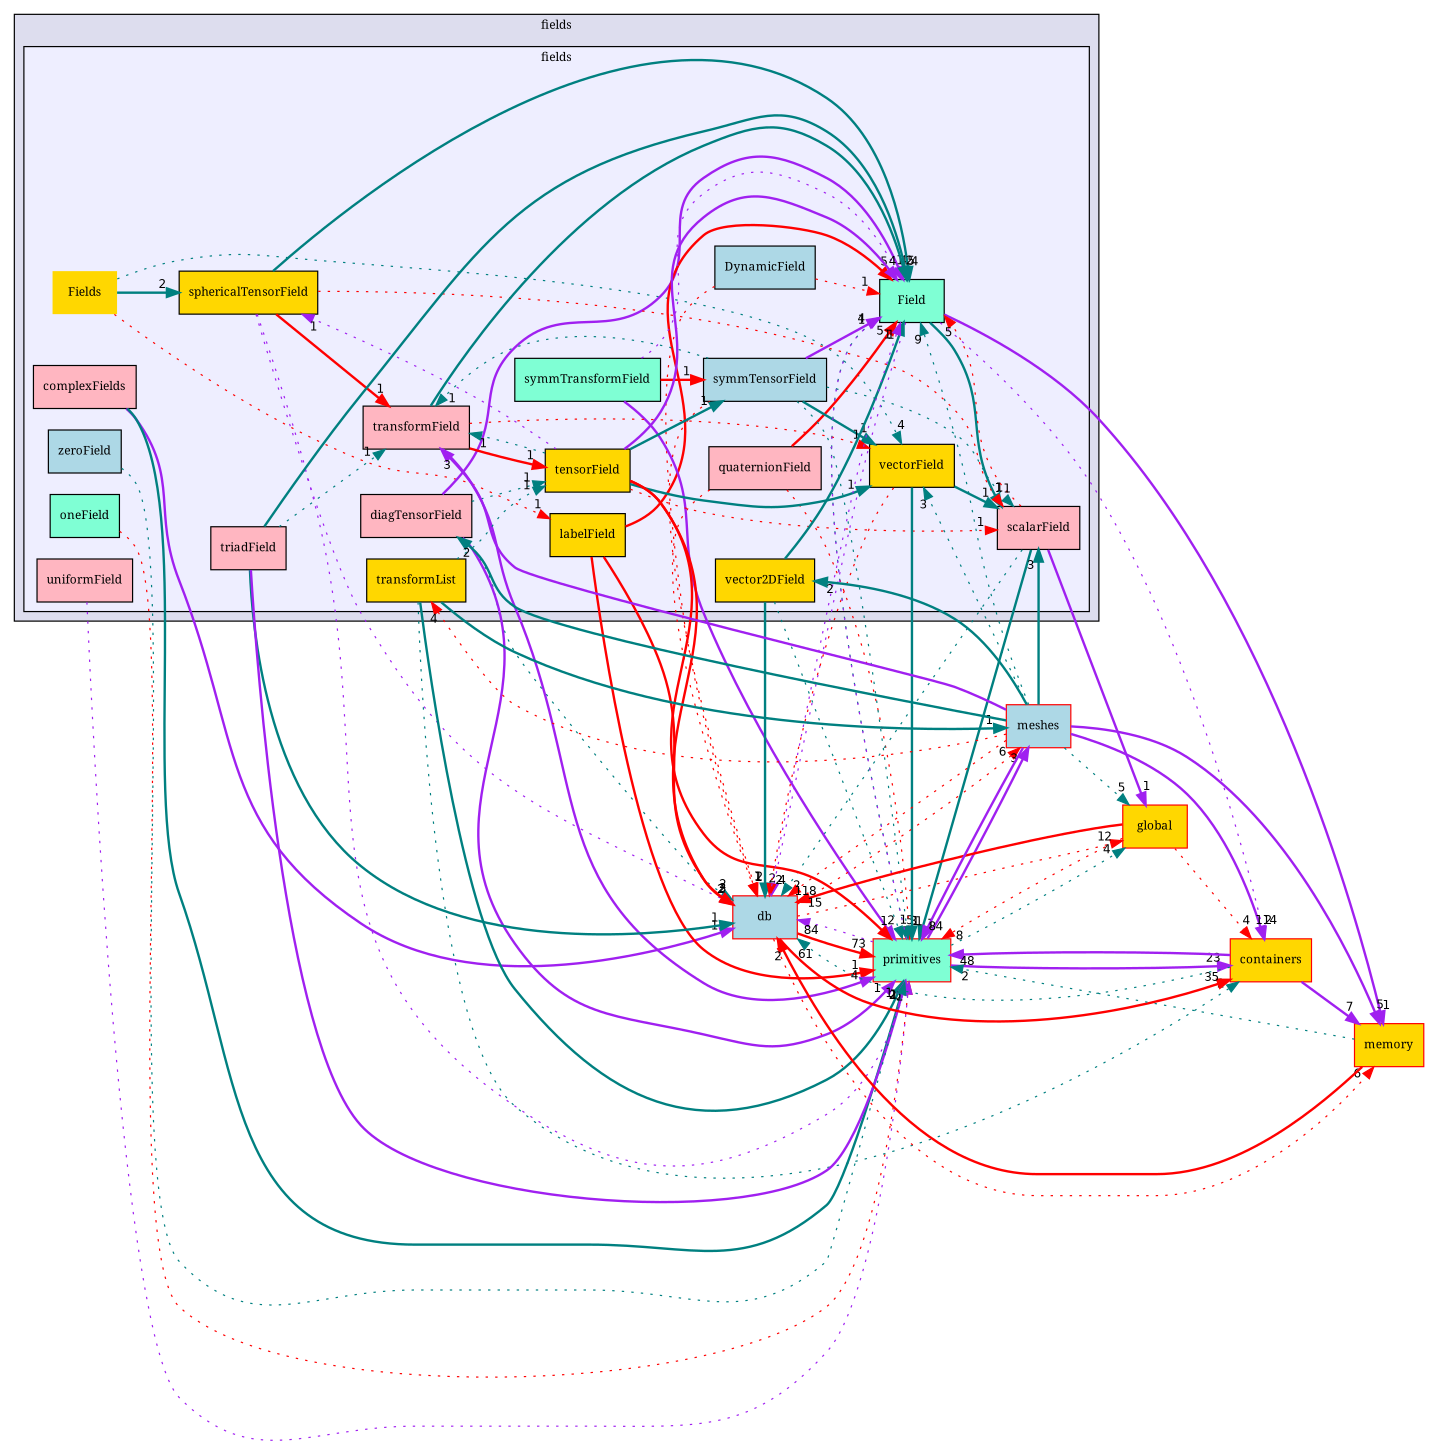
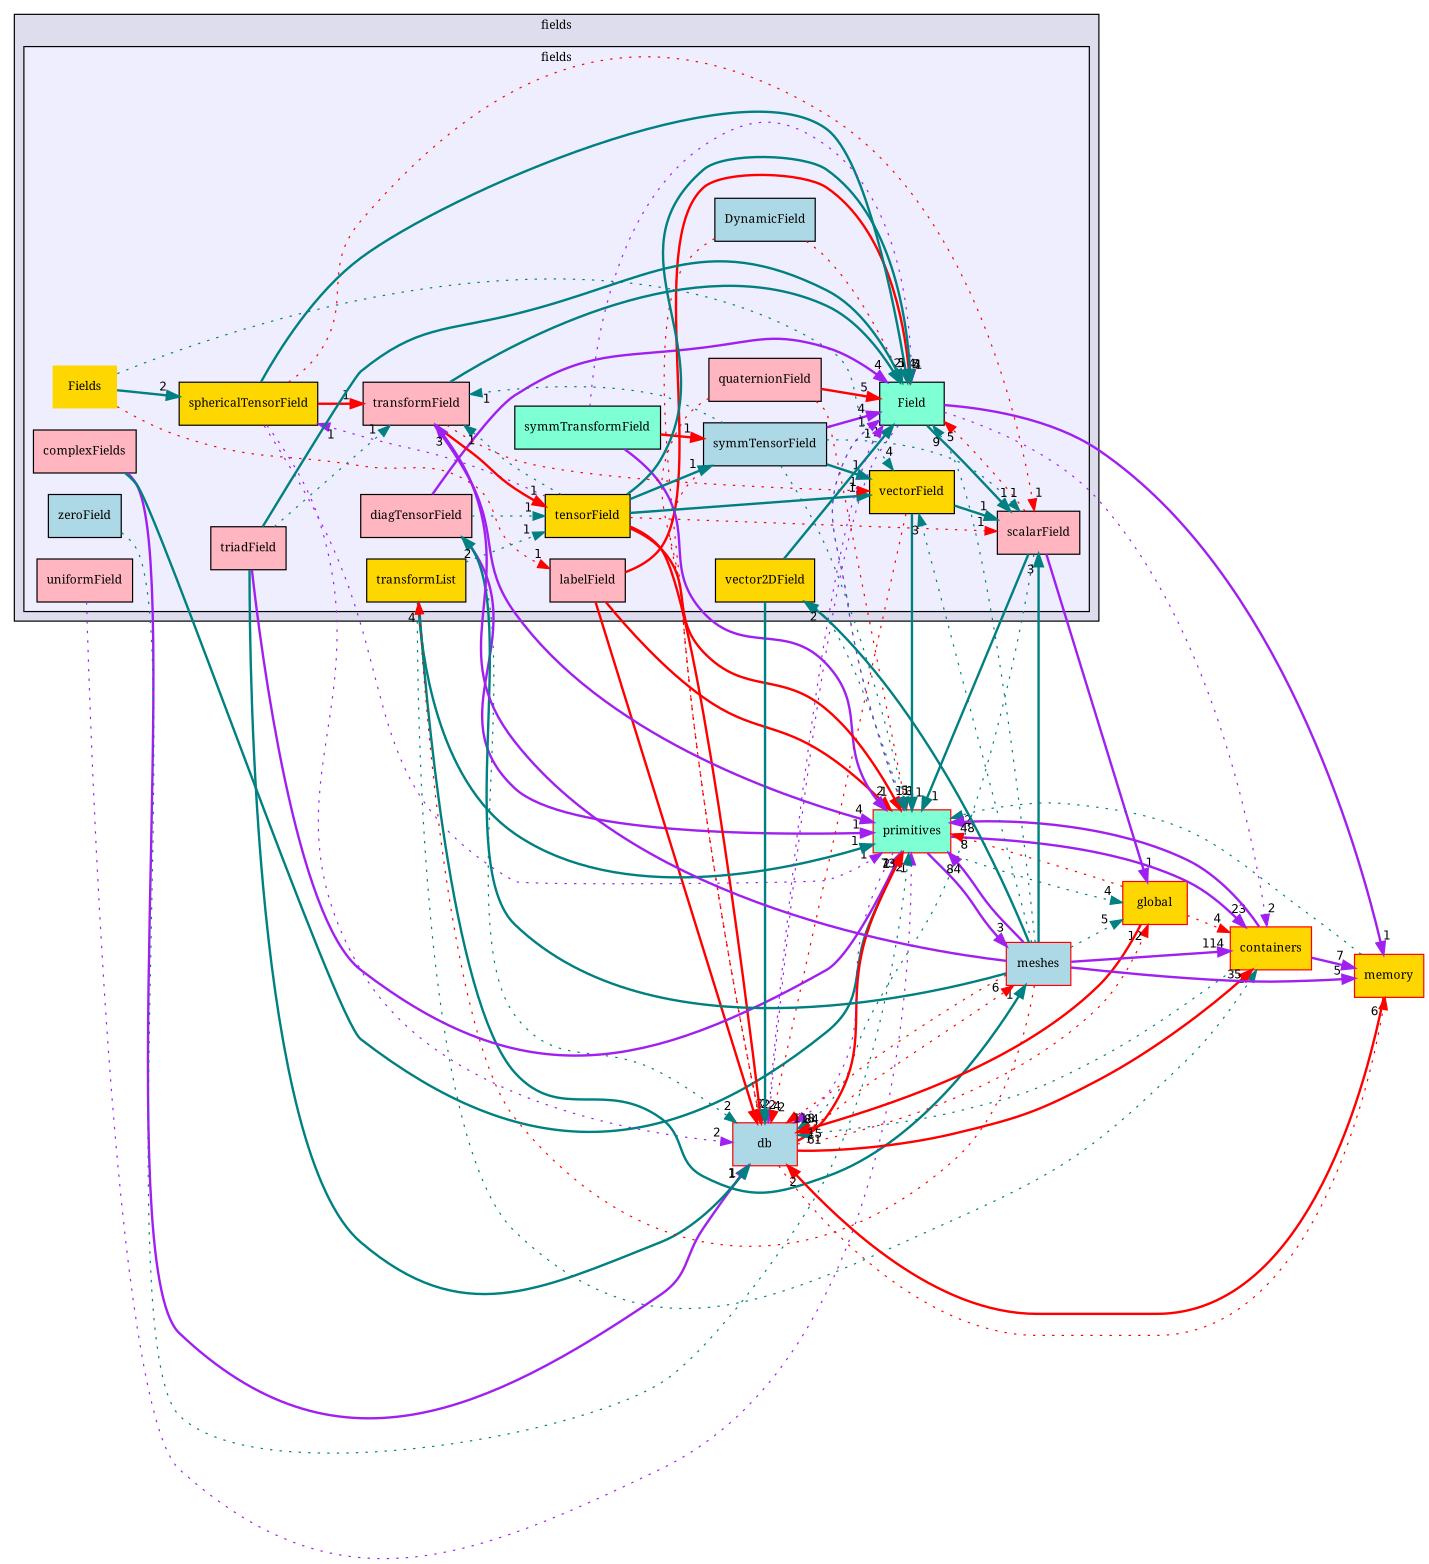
(688, 234) -> (702, 171)
(85, 516) -> none
(588, 535) -> (588, 581)
